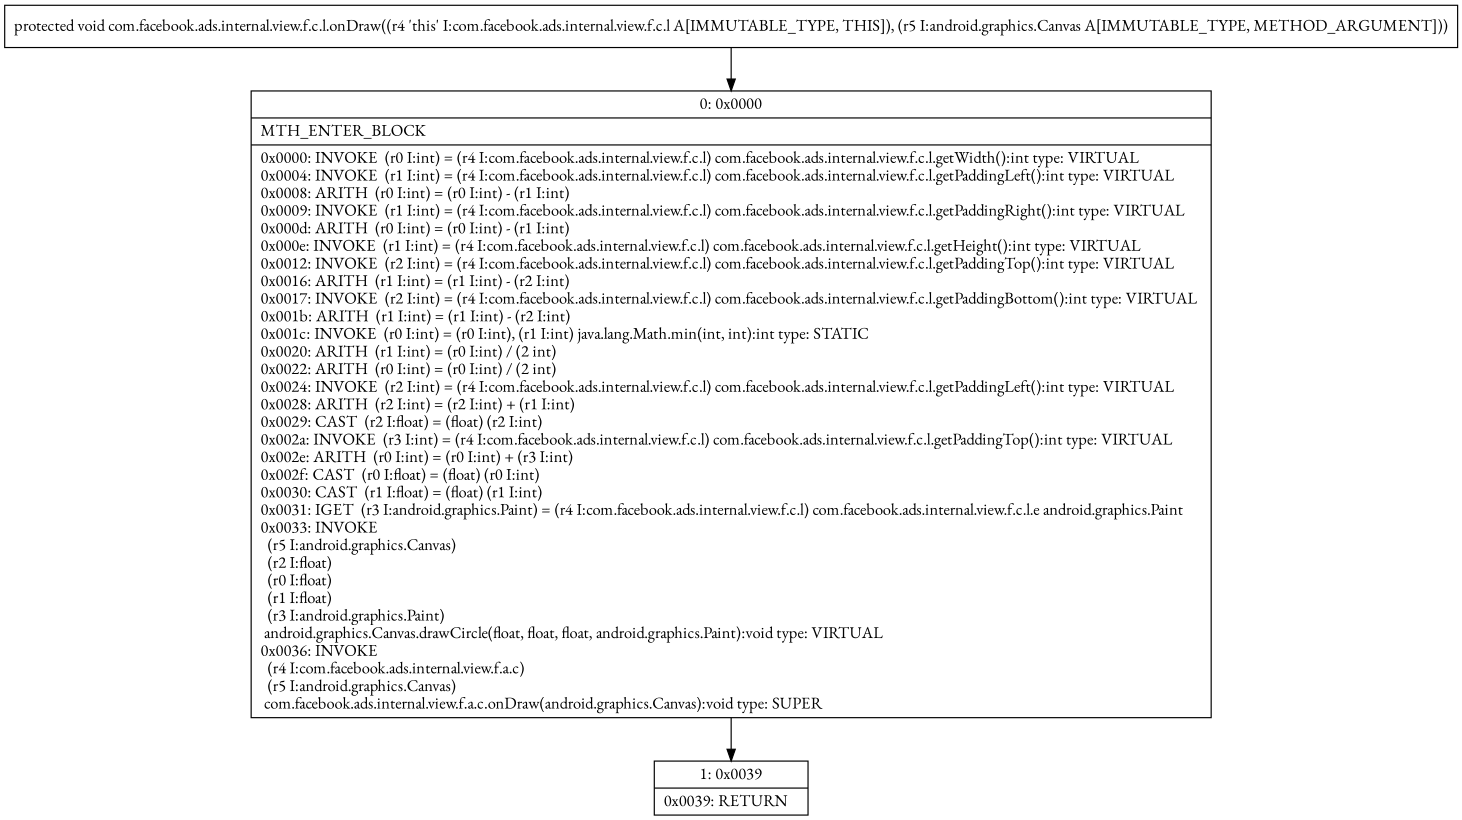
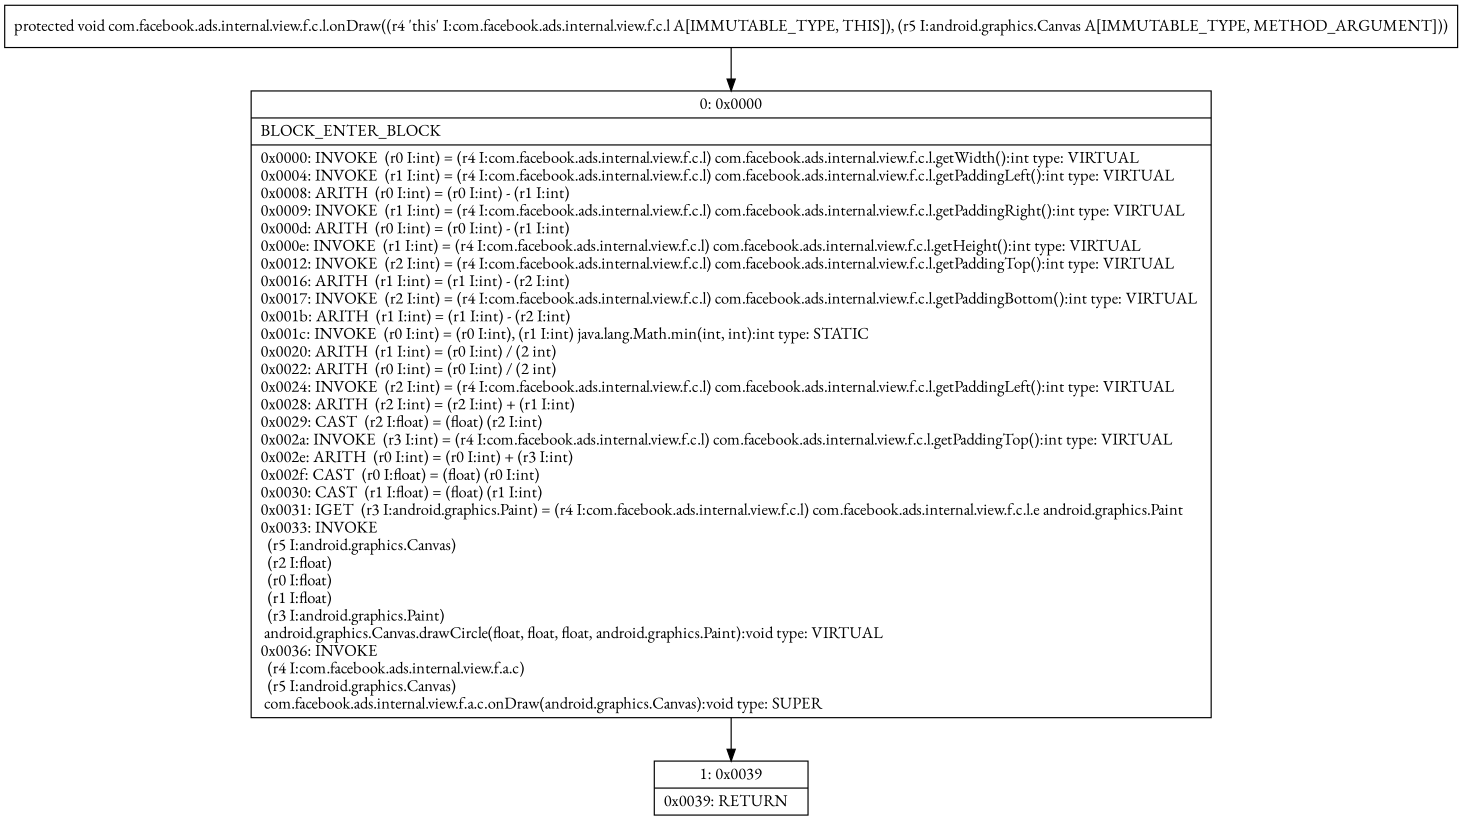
(344, 131) -> (351, 131)
